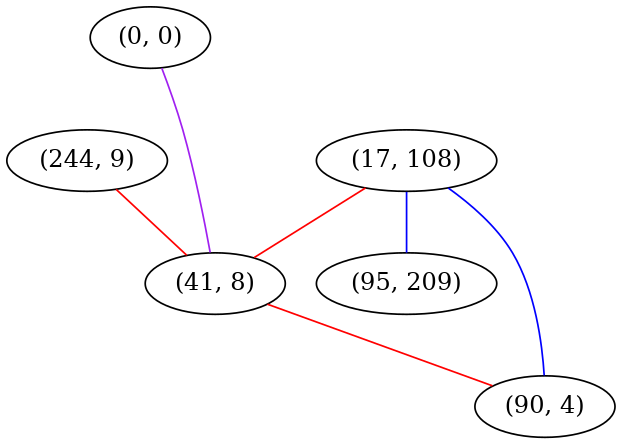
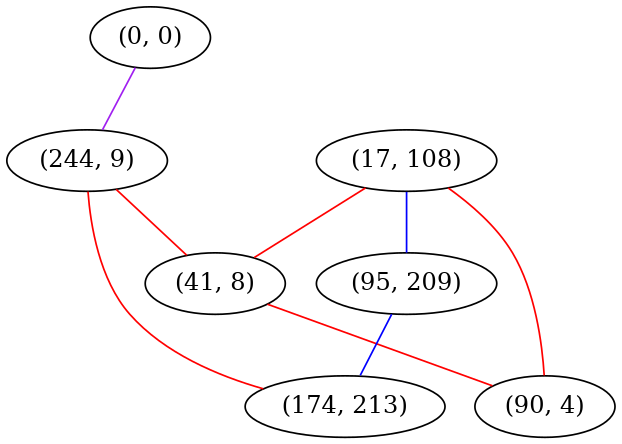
(191, 159) -> (119, 99)
(521, 269) -> (521, 269)
none -> (345, 407)
